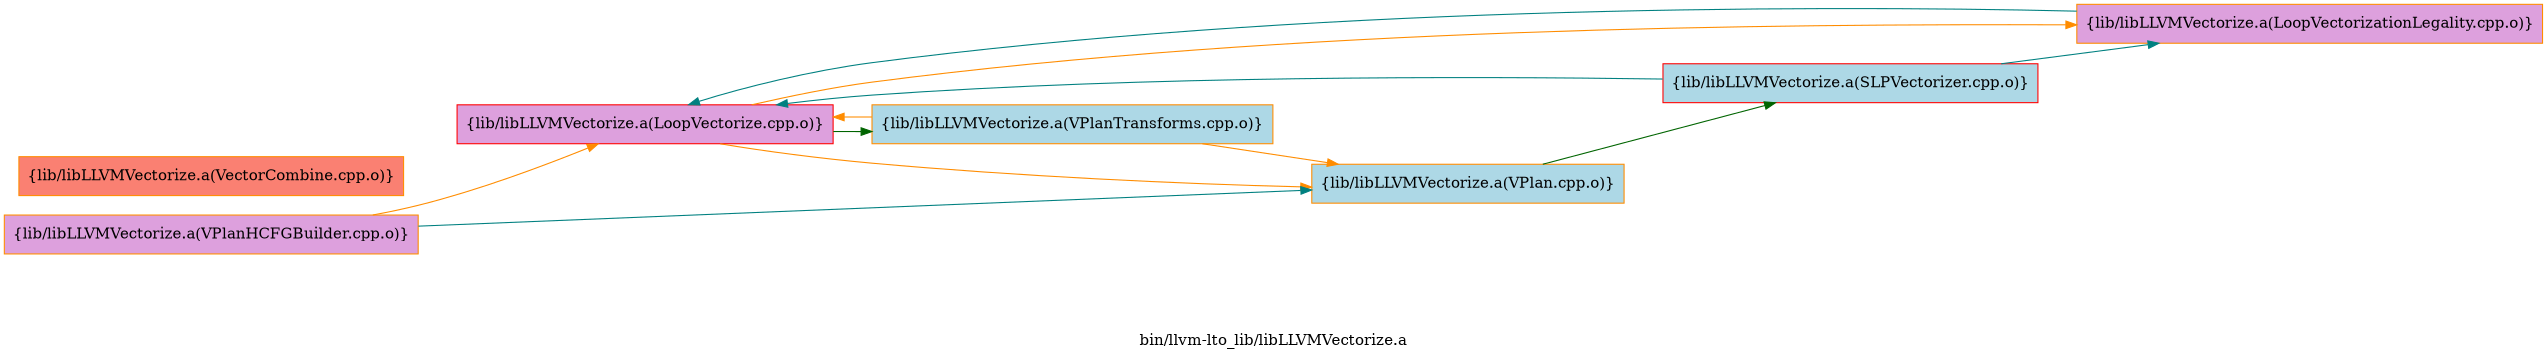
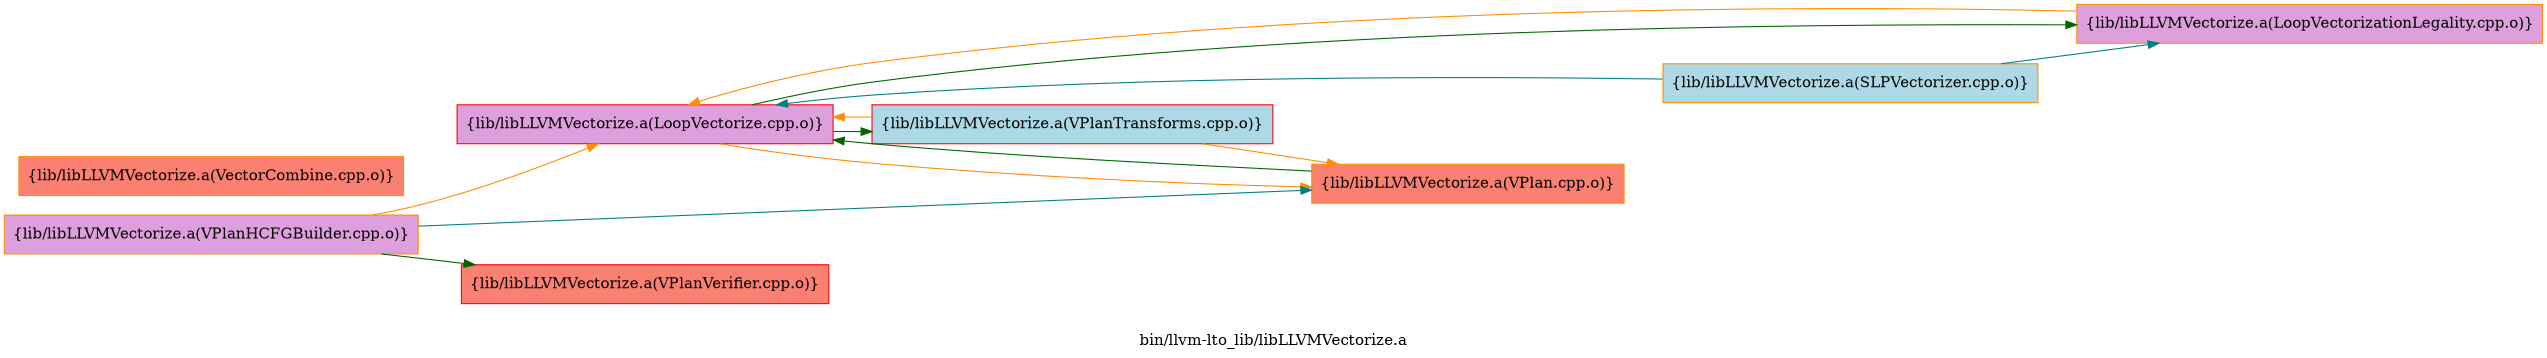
(1385, 19) -> (1385, 19)
(1407, 38) -> (1407, 38)
(1850, 83) -> (1850, 83)
(1072, 124) -> (1072, 124)
(1654, 135) -> (1078, 159)
(1468, 184) -> (1468, 184)
none -> (645, 284)
